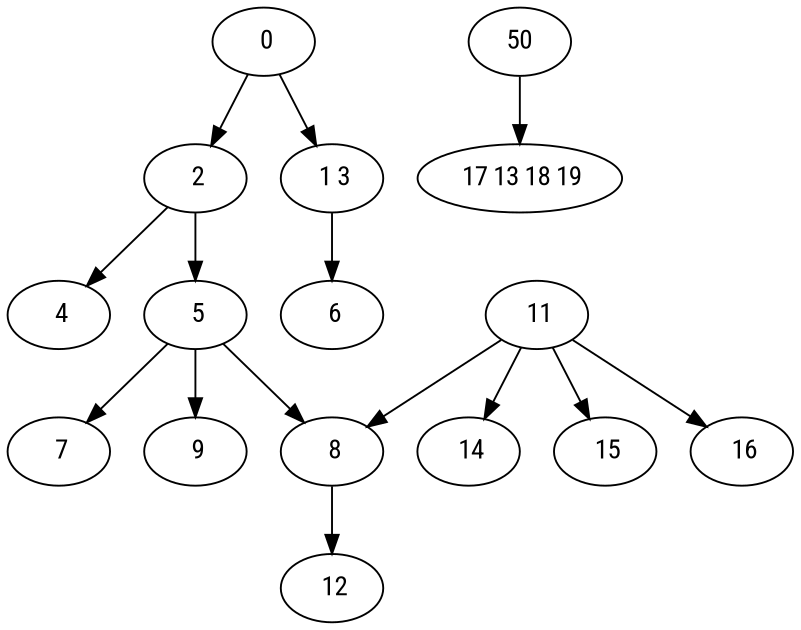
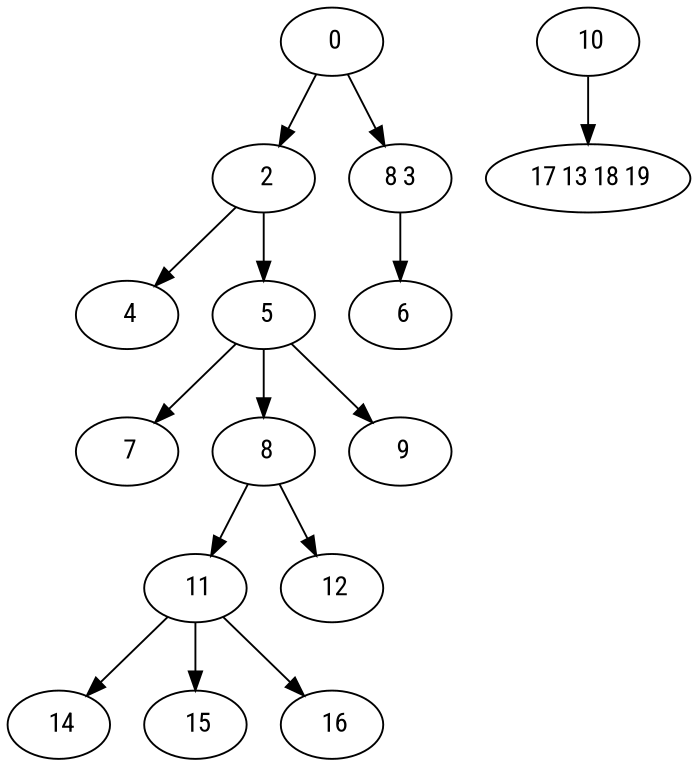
(520, 42) -> (588, 42)
(332, 178) -> (400, 178)
(442, 378) -> (234, 511)
